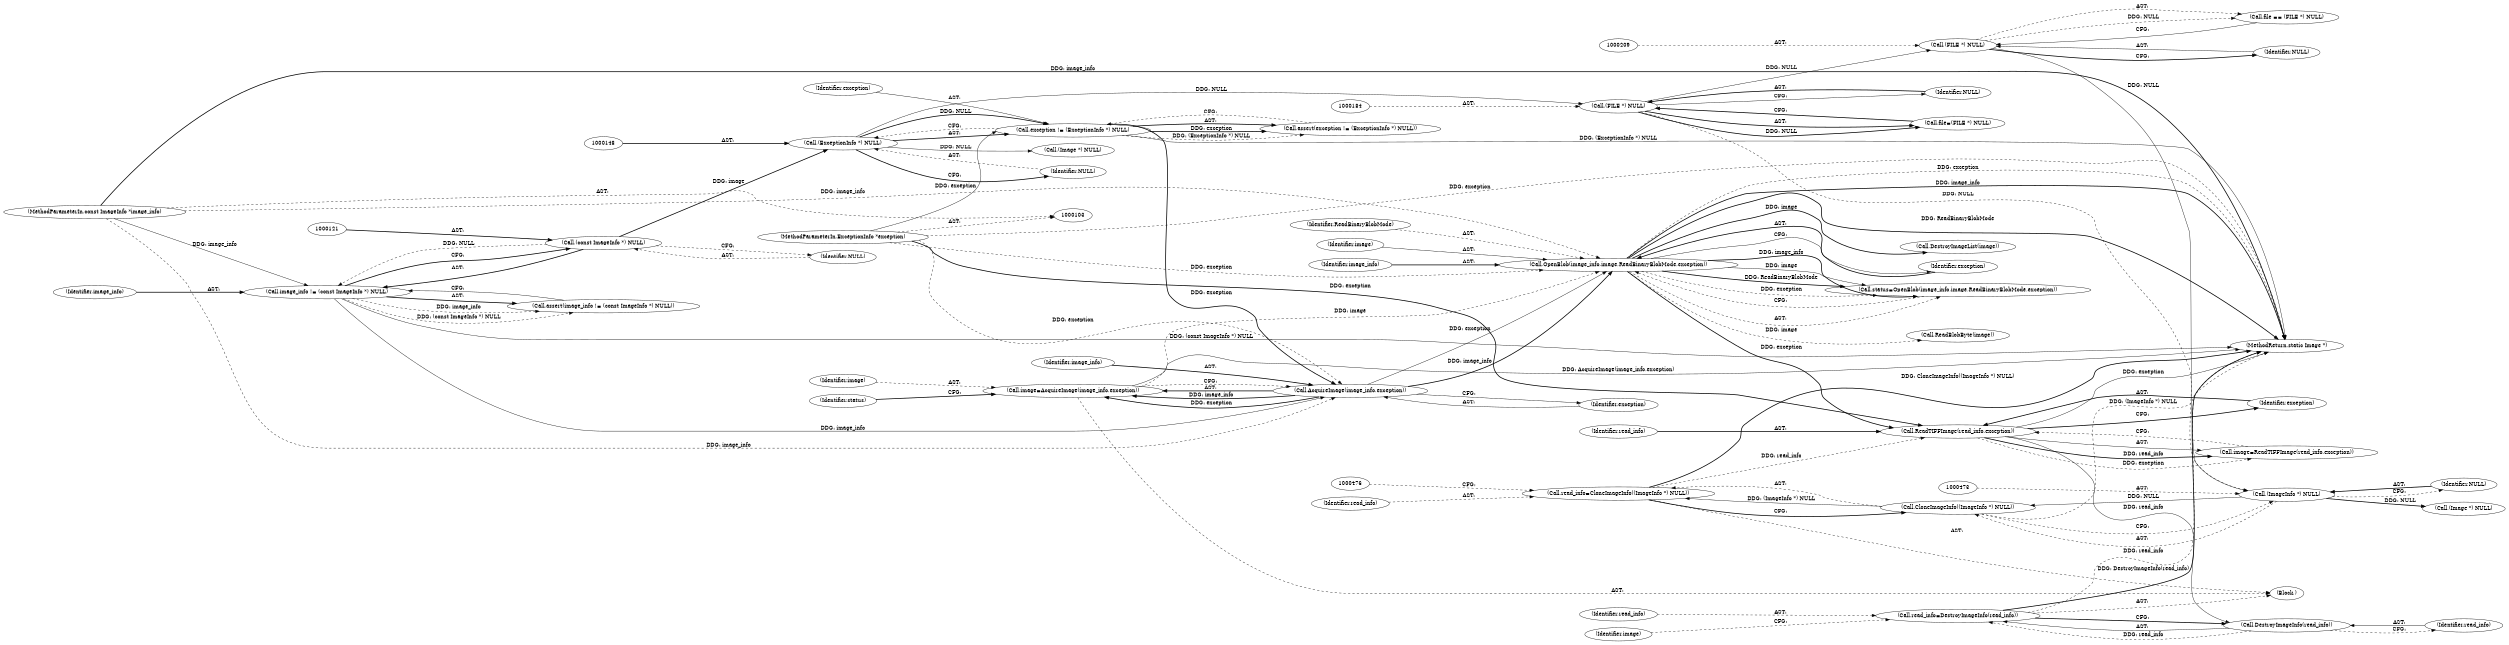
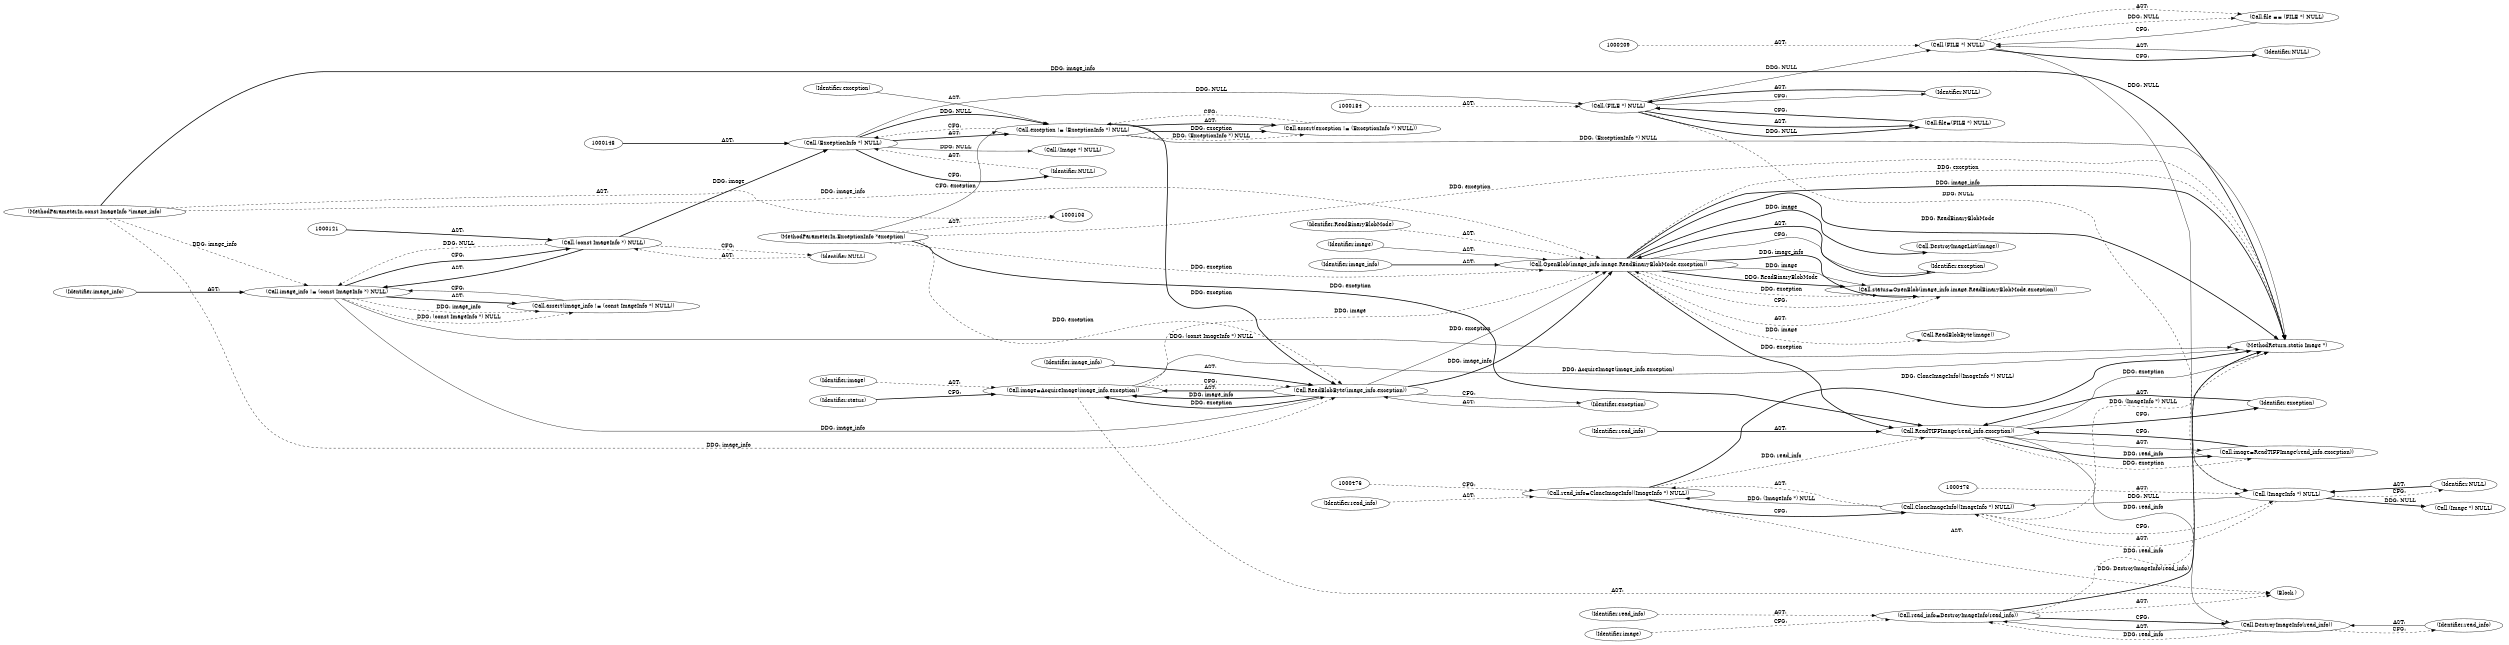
(956, 186) -> (956, 186)
(209, 252) -> (209, 252)
(1350, 391) -> (1350, 391)
(2143, 436) -> (2143, 436)
